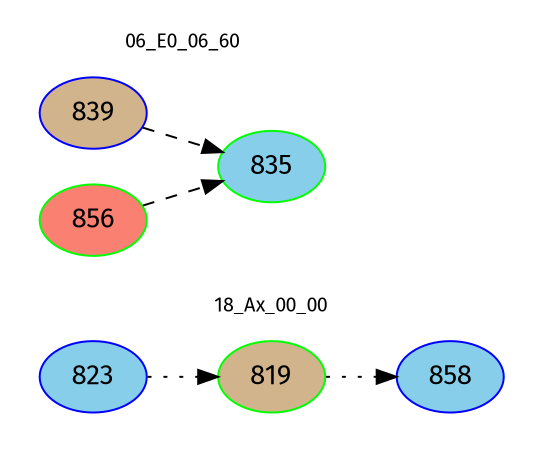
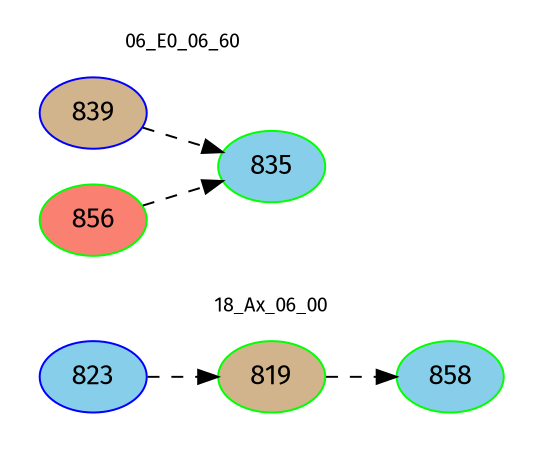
(272, 306) -> (272, 306)
(173, 377) -> (173, 377)
(351, 377) -> (351, 377)
(450, 377) -> (450, 377)
